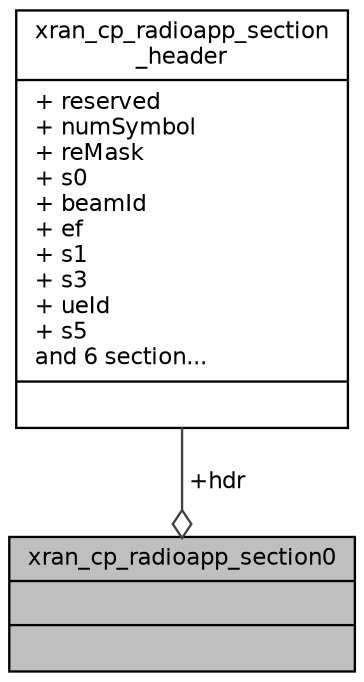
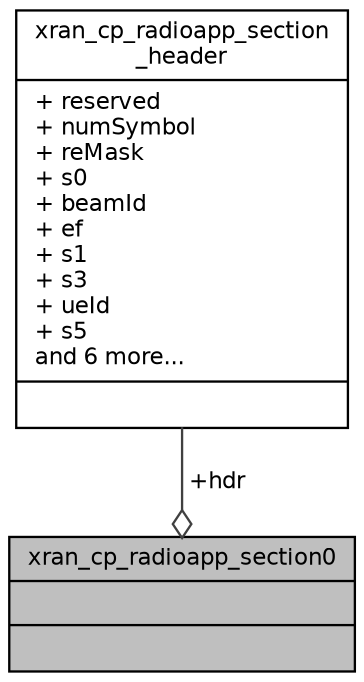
(122, 357) -> (110, 357)
